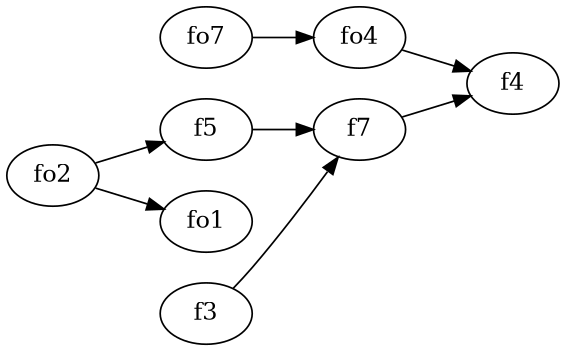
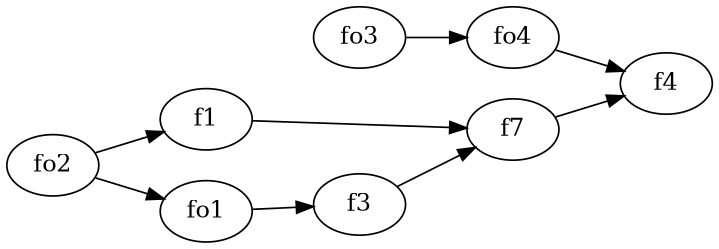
(206, 37) -> (360, 37)
(206, 130) -> (206, 119)
none -> (275, 208)
